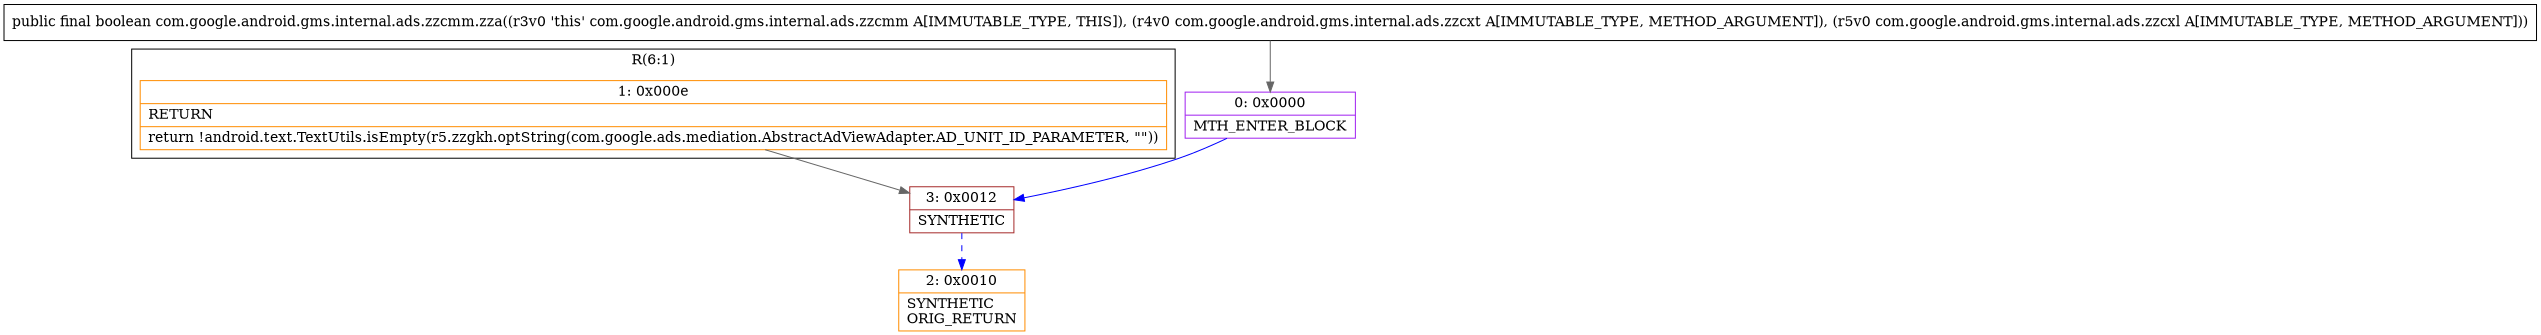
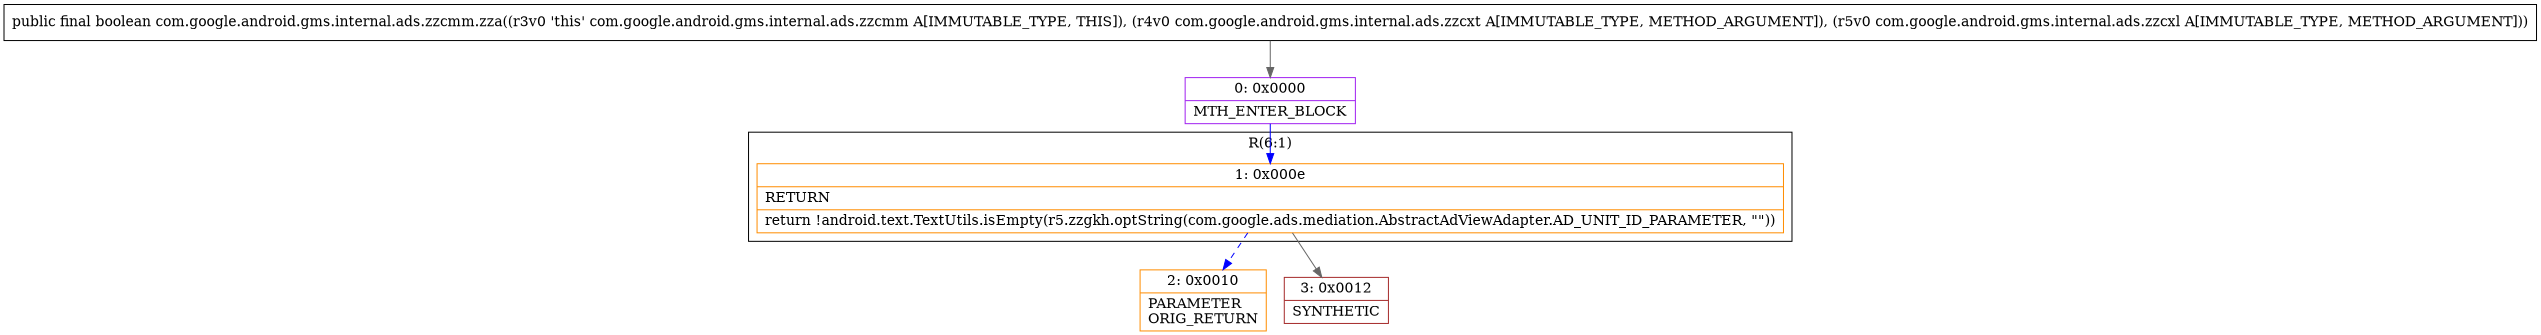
(1127, 174) -> (1270, 139)
(962, 246) -> (1238, 248)
(951, 304) -> (1195, 304)
